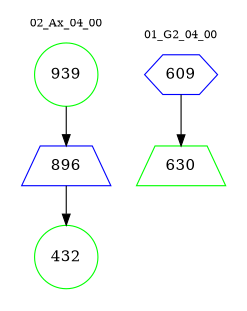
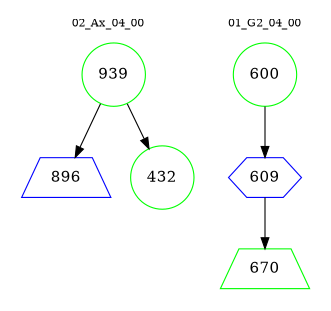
none -> (265, 75)
(181, 166) -> (265, 269)
(66, 200) -> (136, 121)
